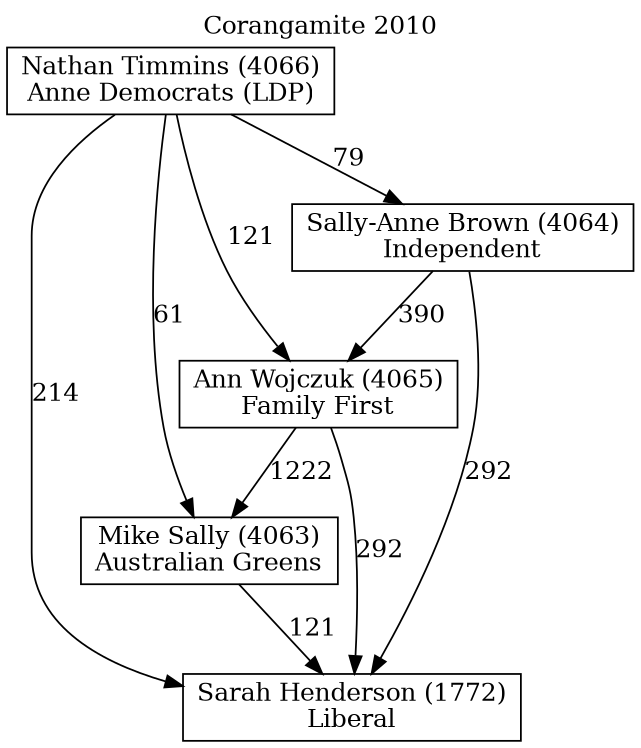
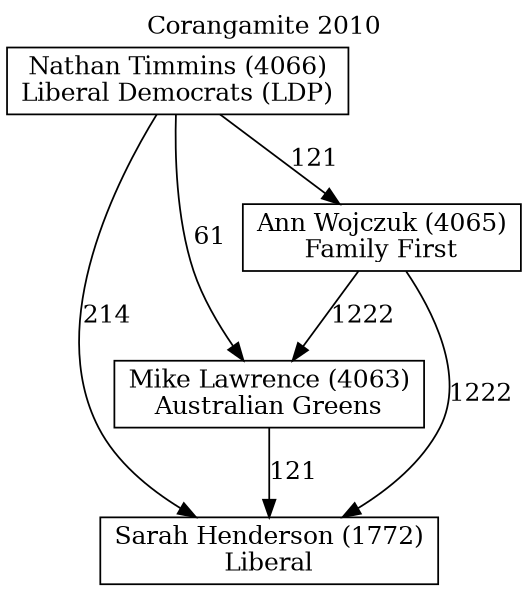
(171, 81) -> (178, 81)
(463, 238) -> none
(209, 551) -> (269, 394)
(380, 551) -> (481, 394)
